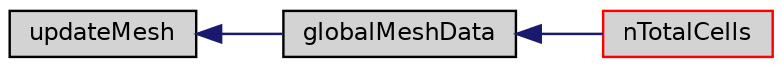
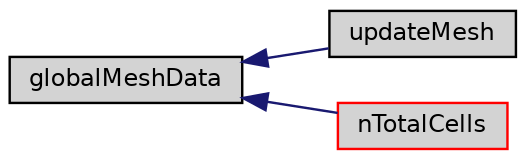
(252, 34) -> (298, 53)
